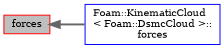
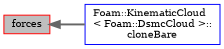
(153, 24) -> (153, 24)
